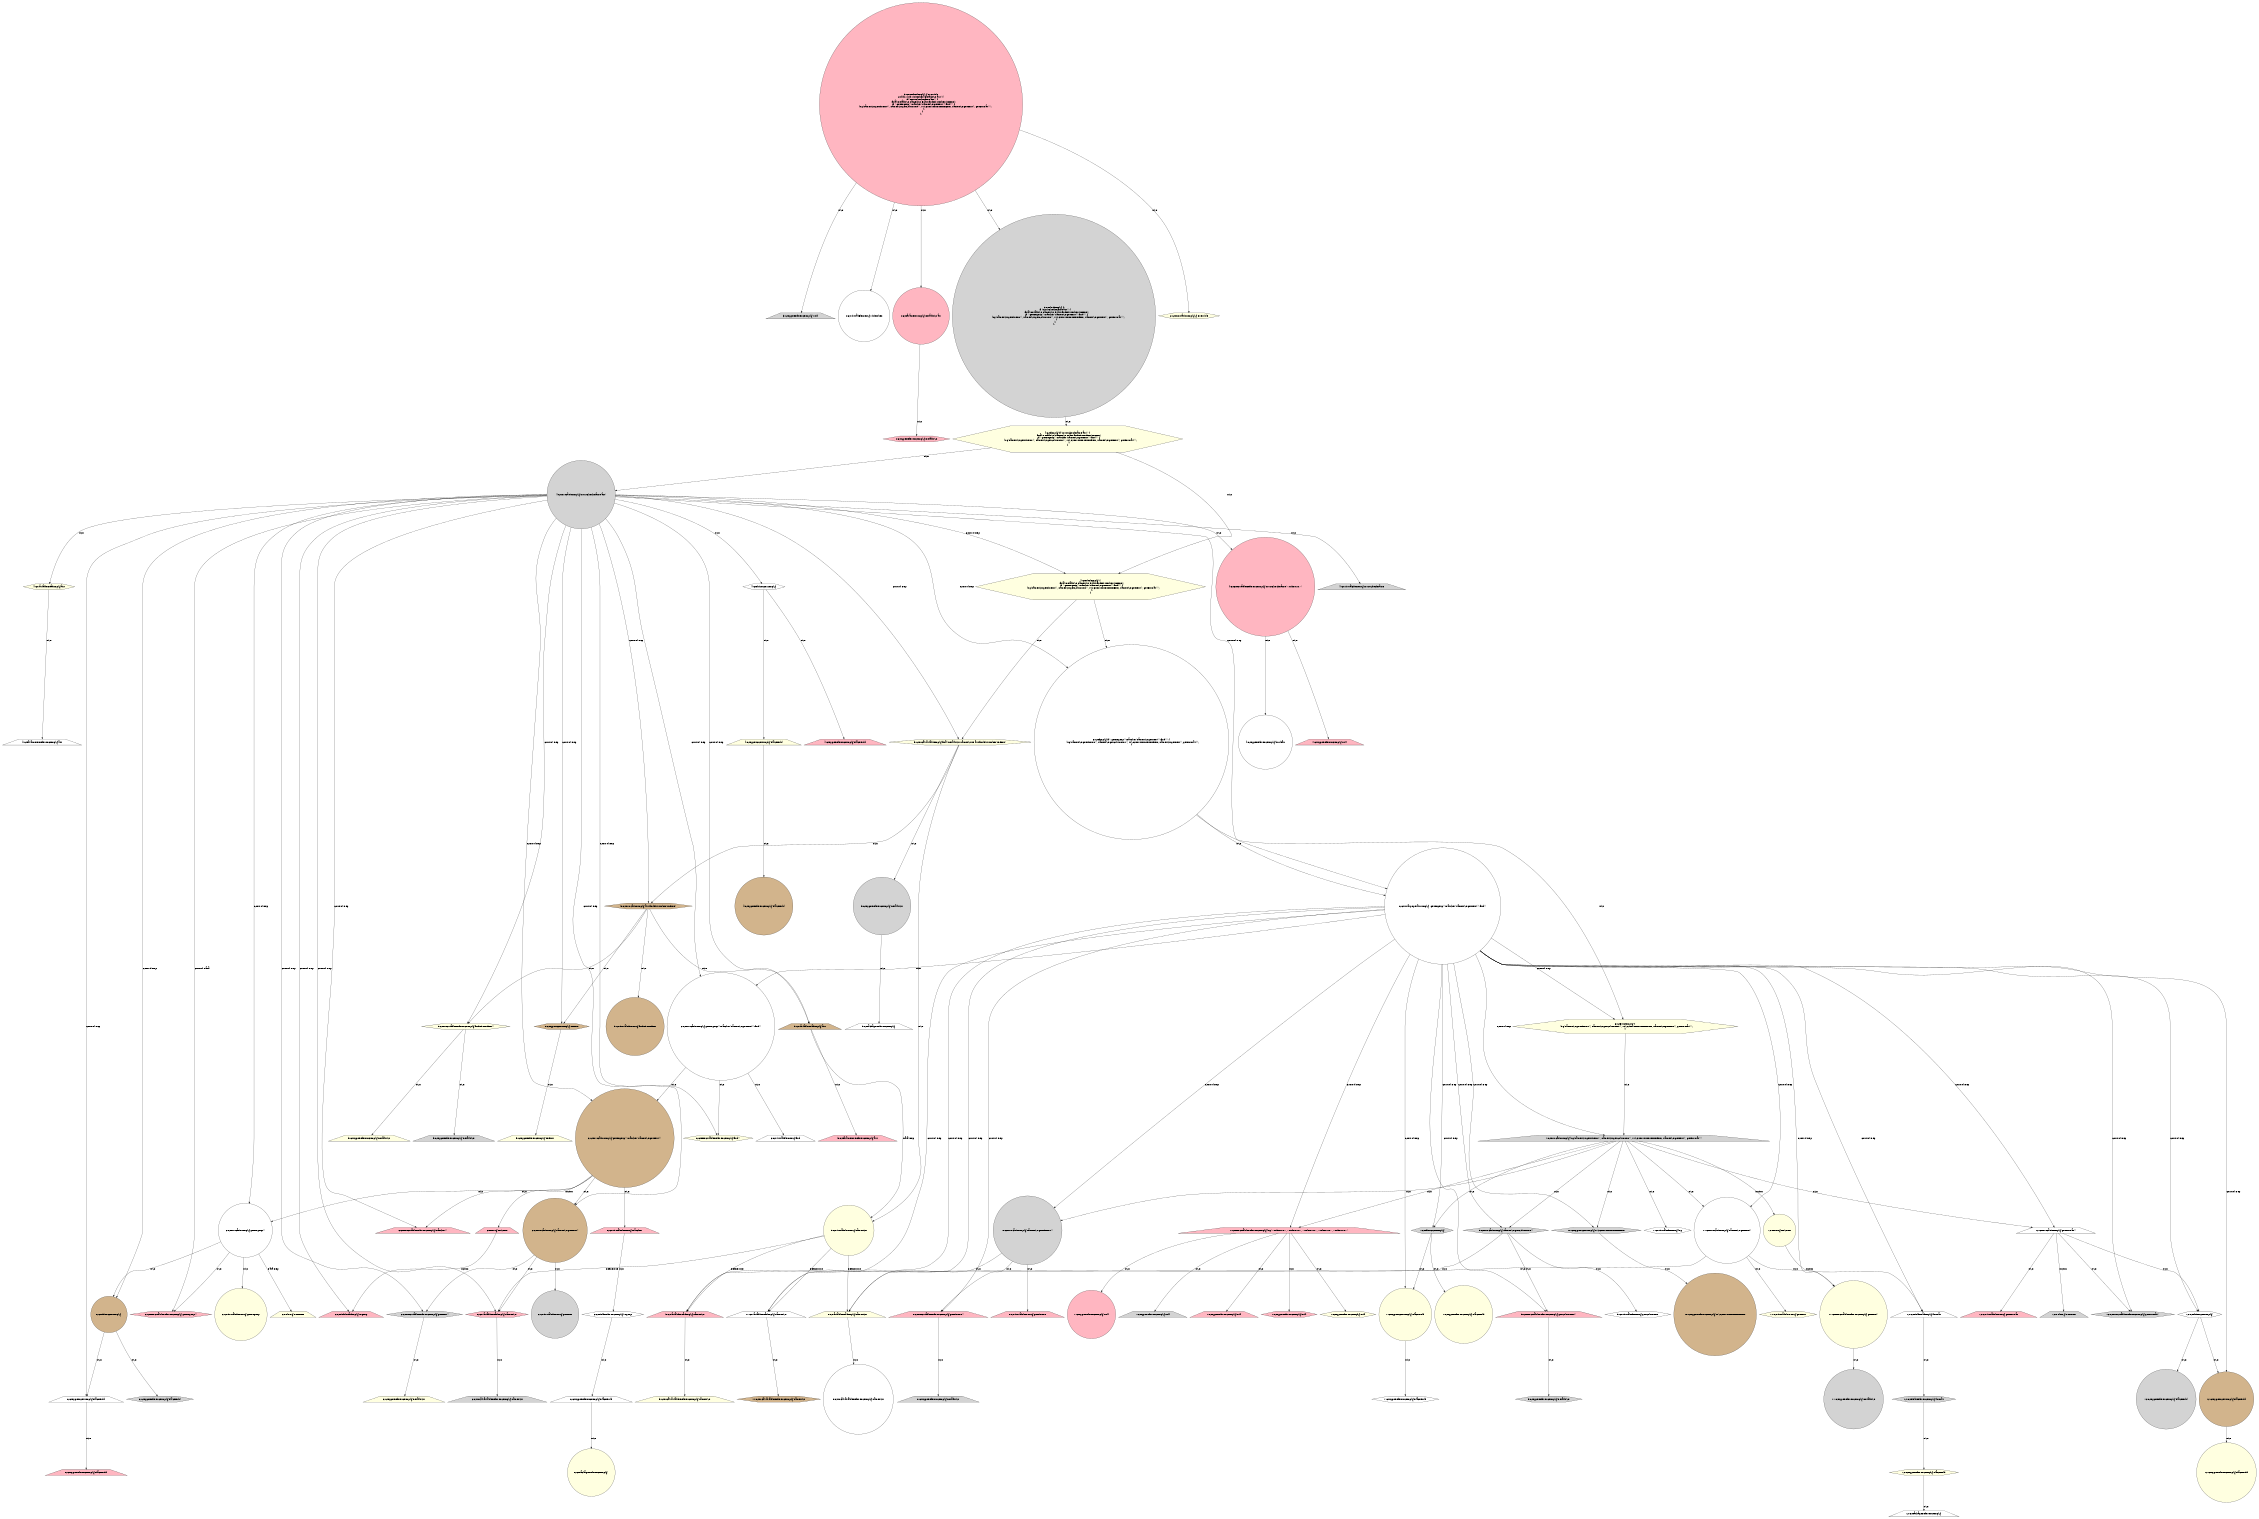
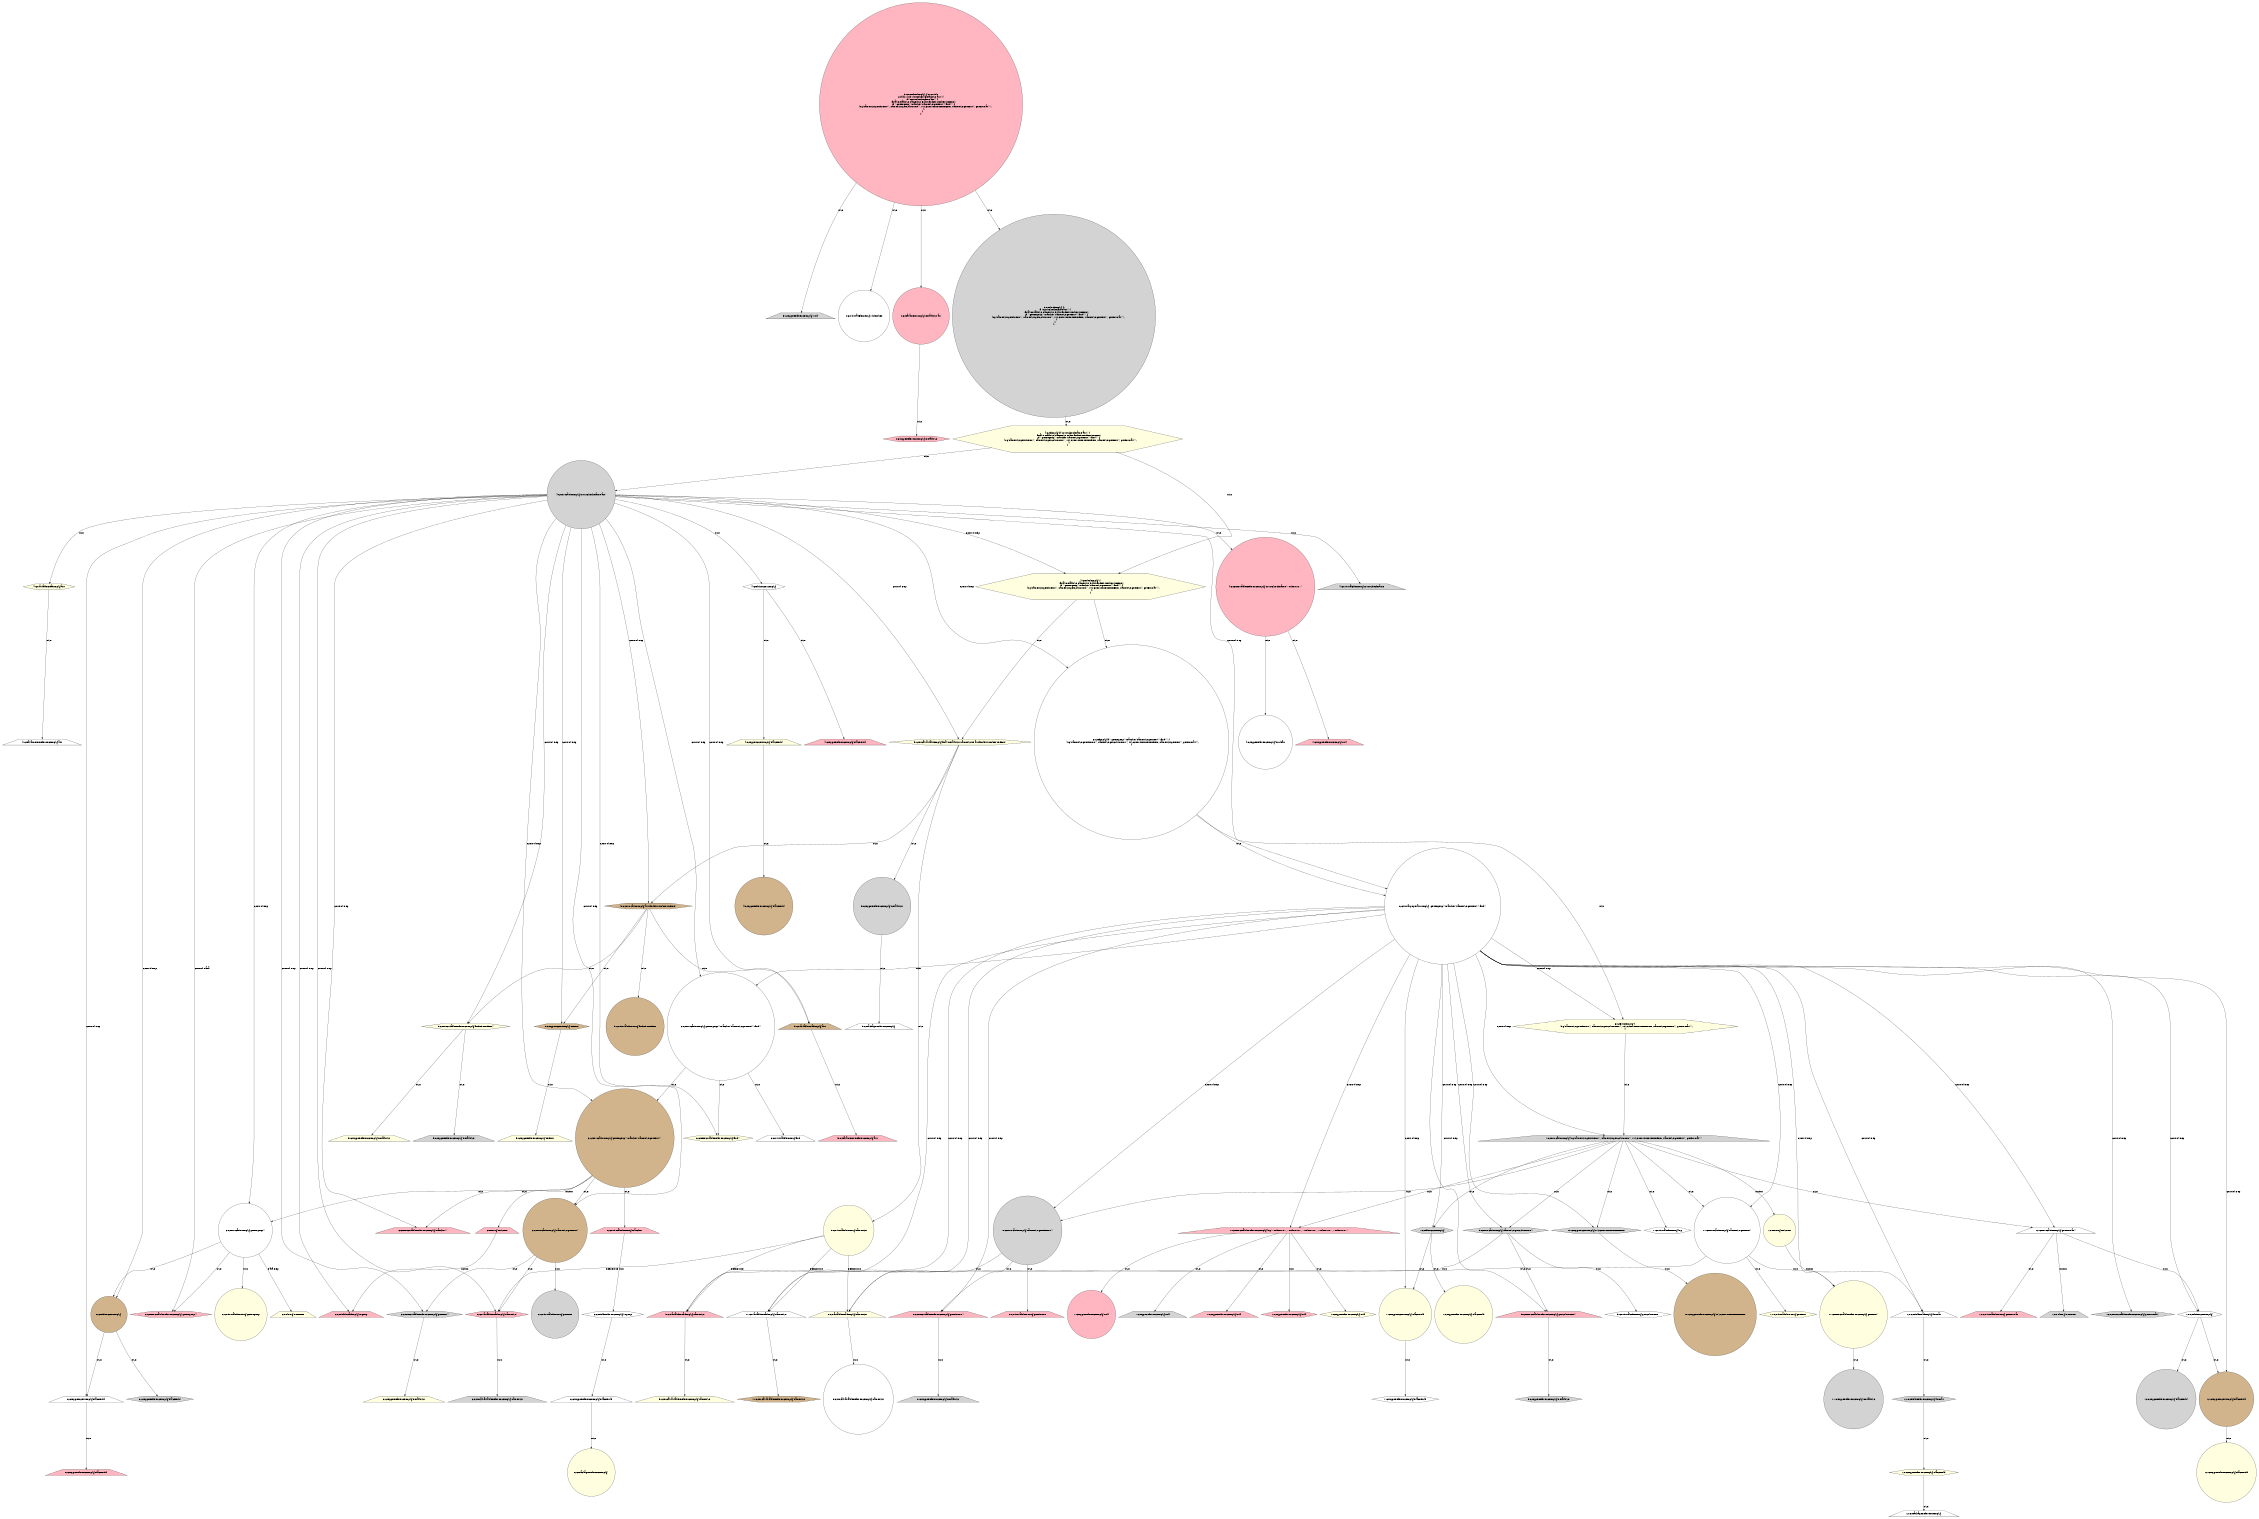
(1189, 316) -> none
(901, 1098) -> none
(2094, 1272) -> none
